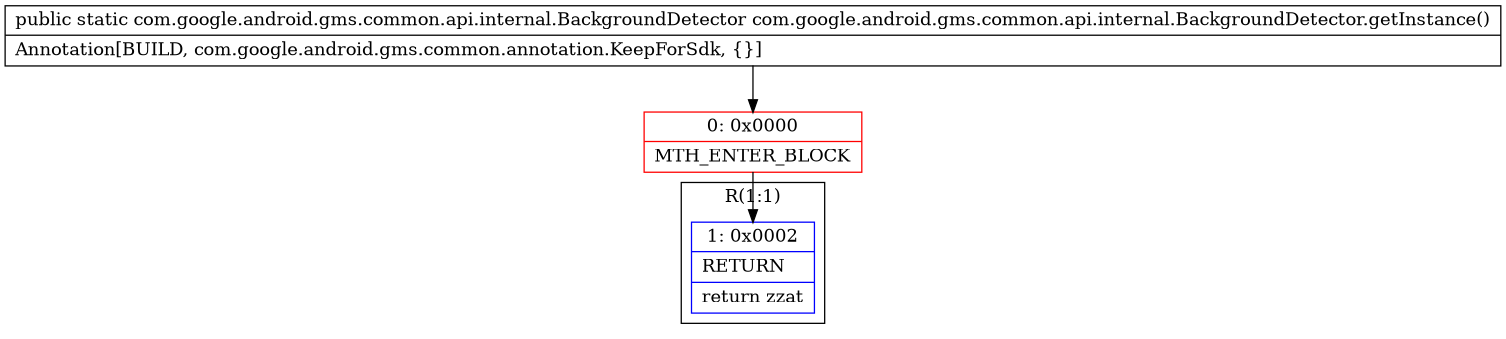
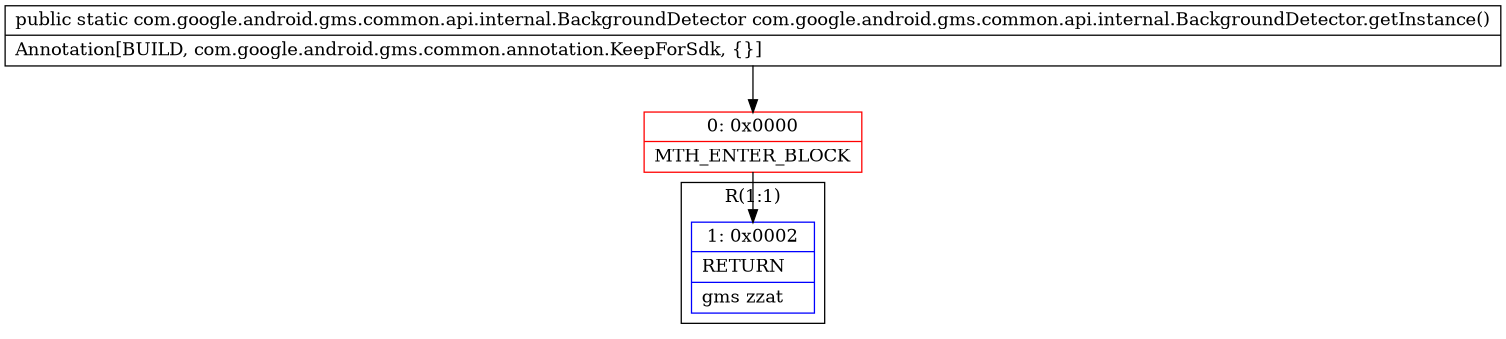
(753, 297) -> (743, 297)
